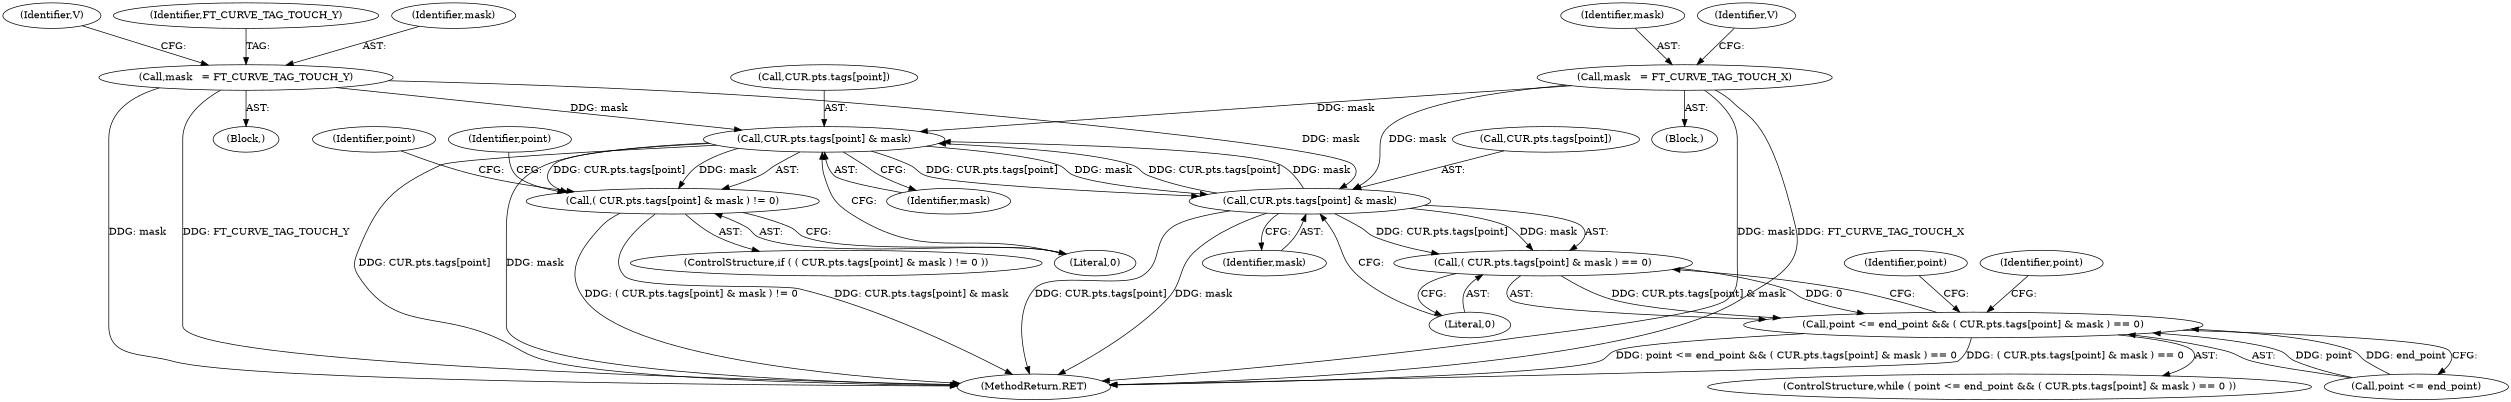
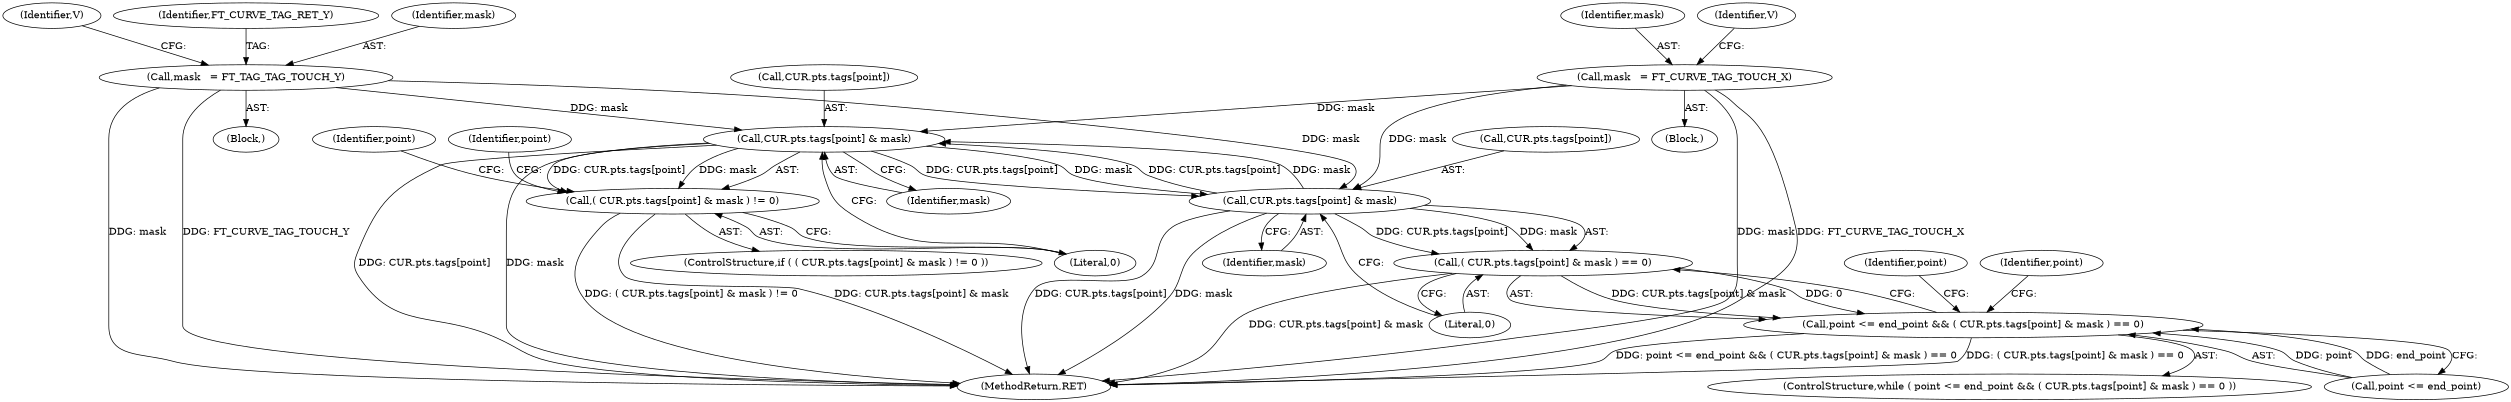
(246, 16) -> (246, 16)
(246, 78) -> (246, 78)
none -> (1273, 304)
